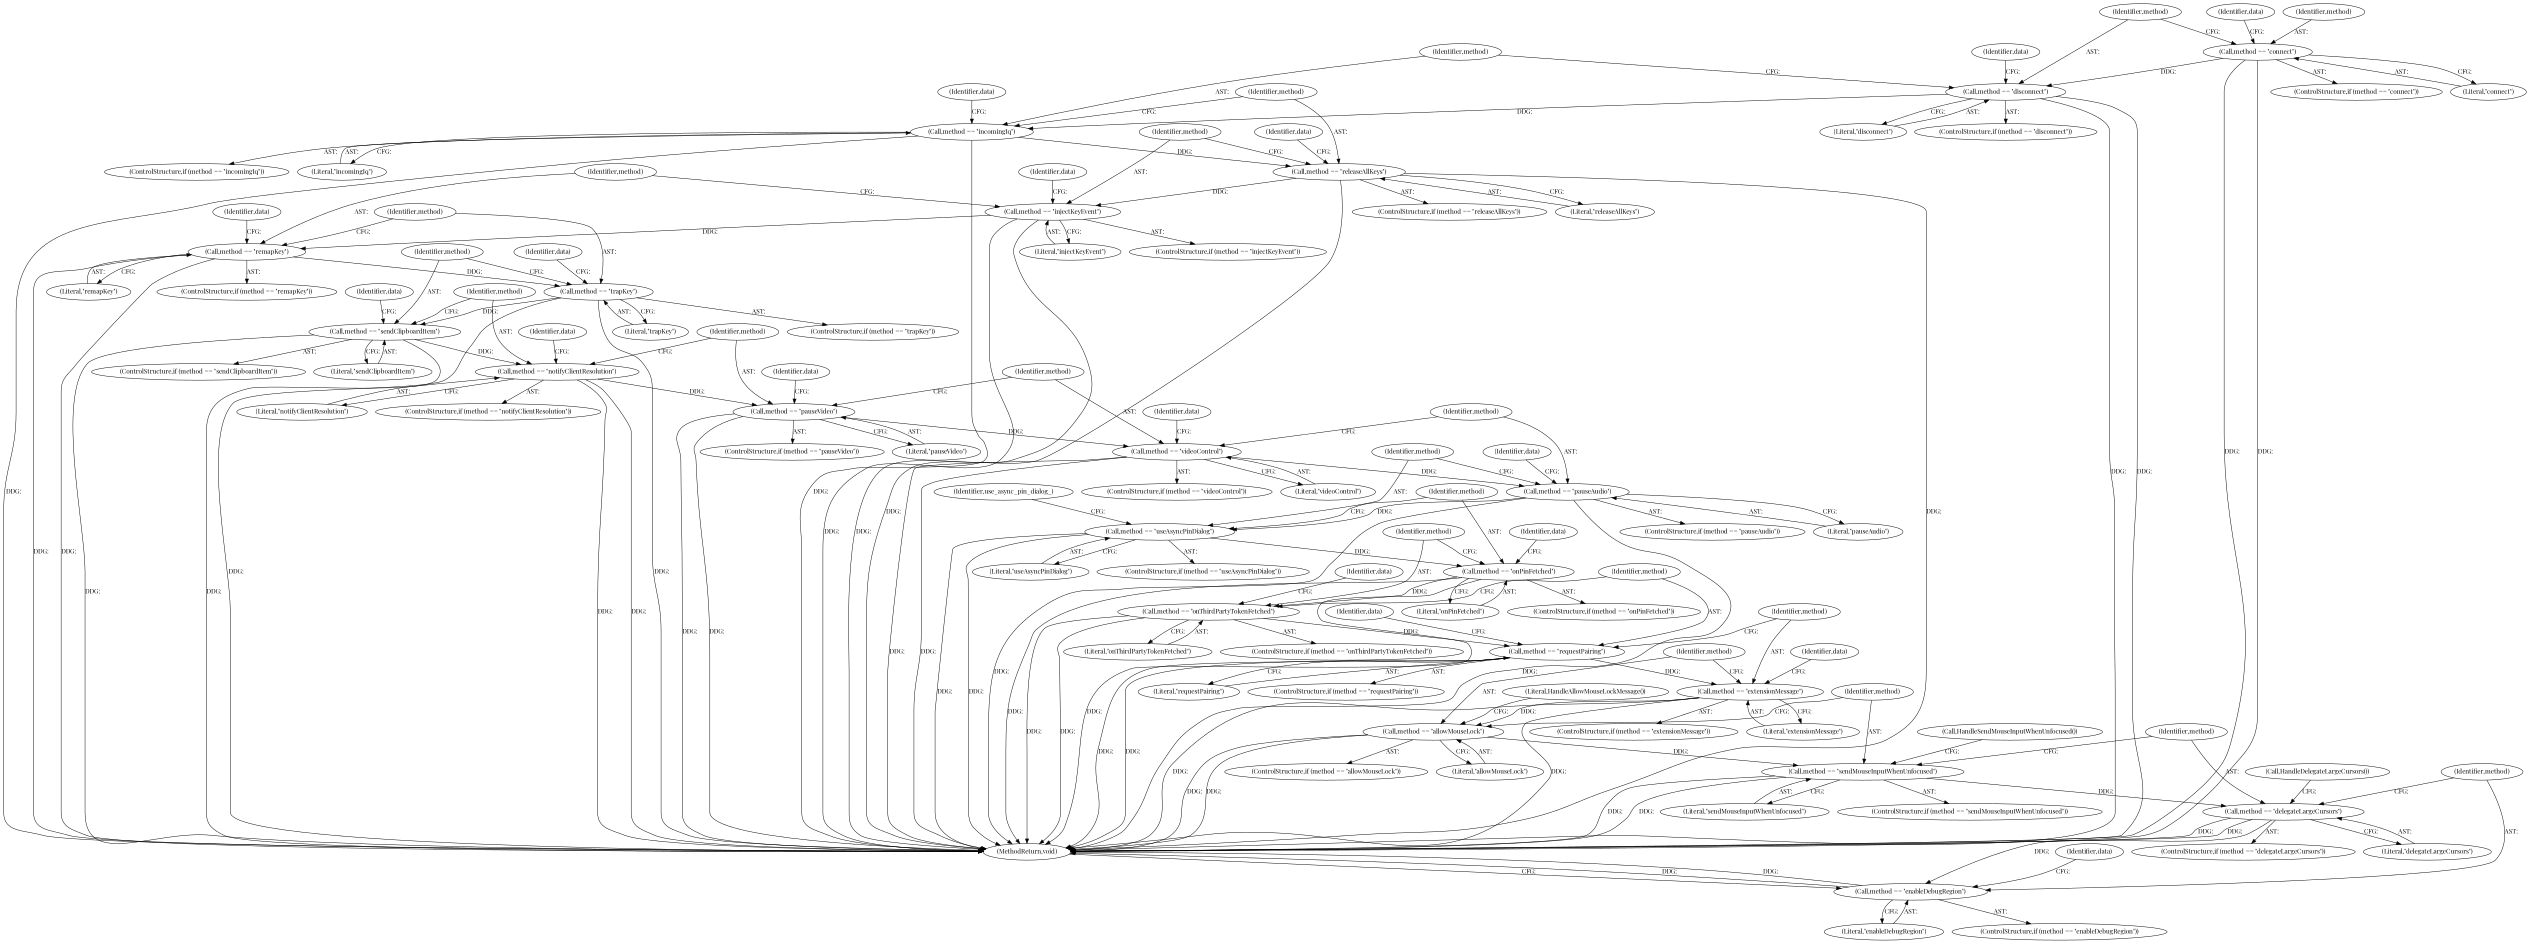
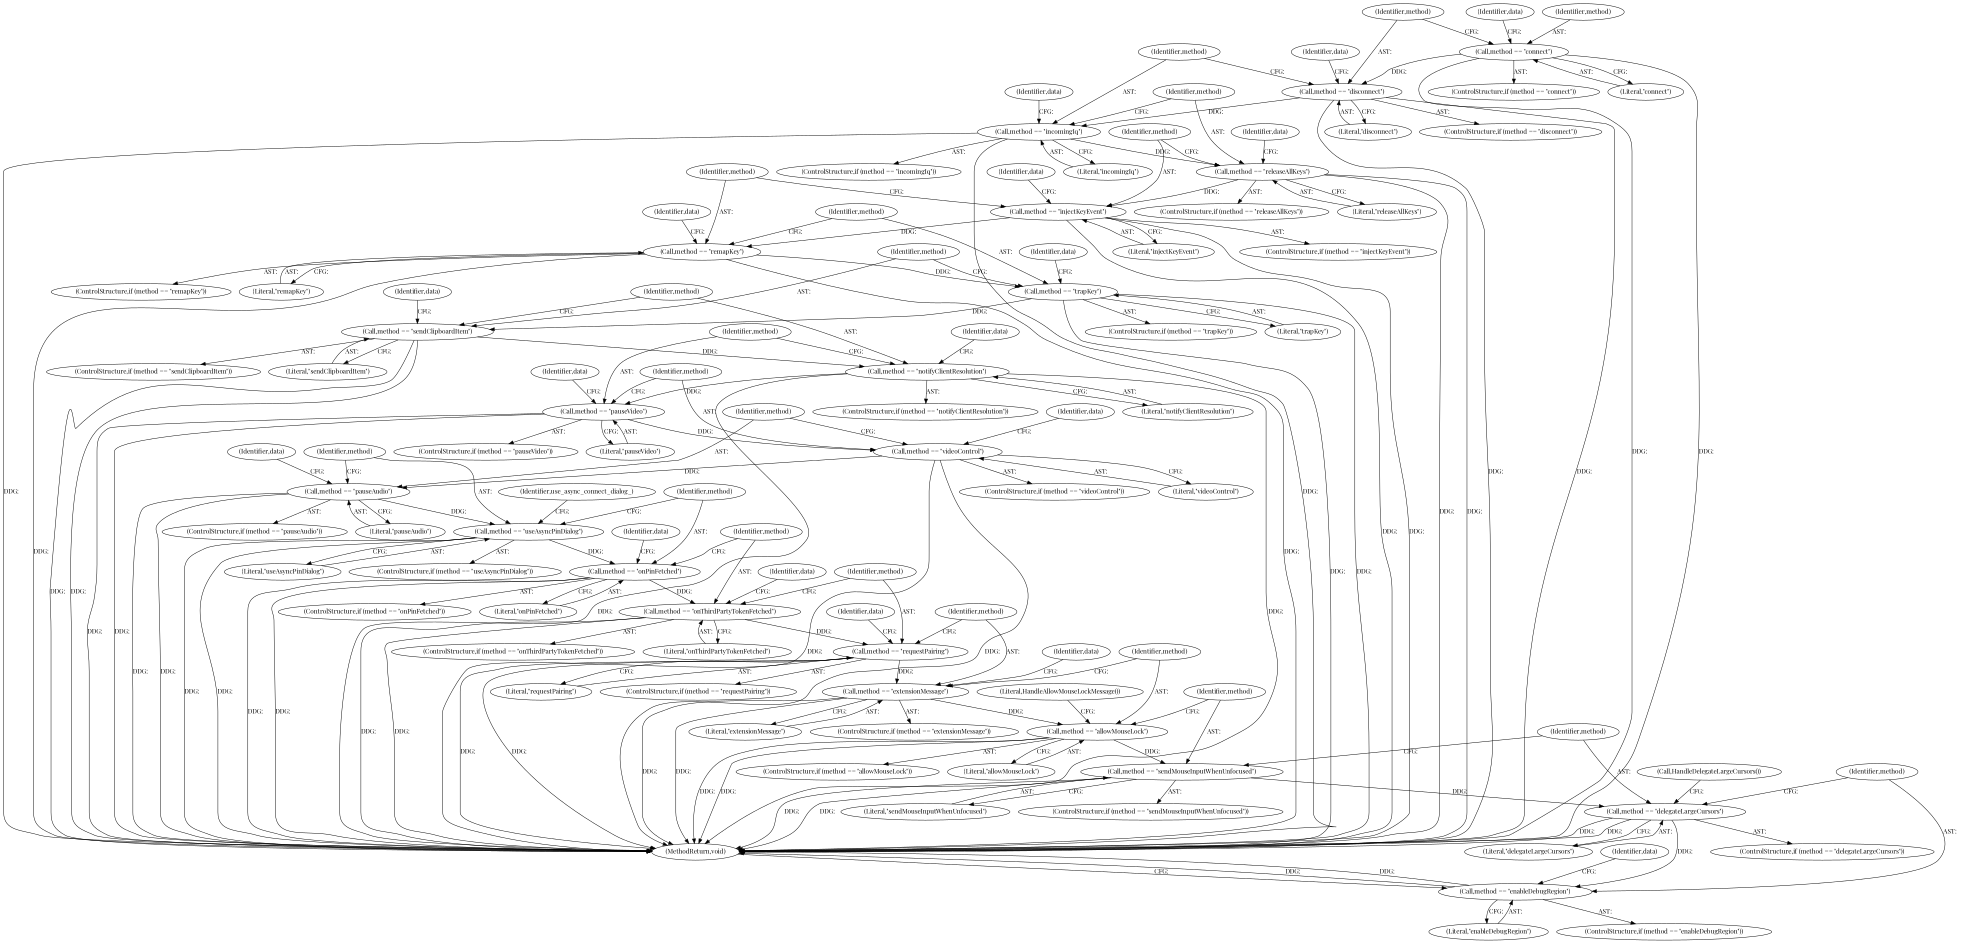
(1004, 492) -> (577, 492)
(2010, 732) -> none
